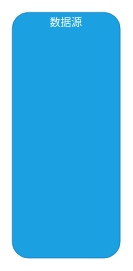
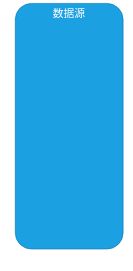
(66, 135) -> (69, 126)
